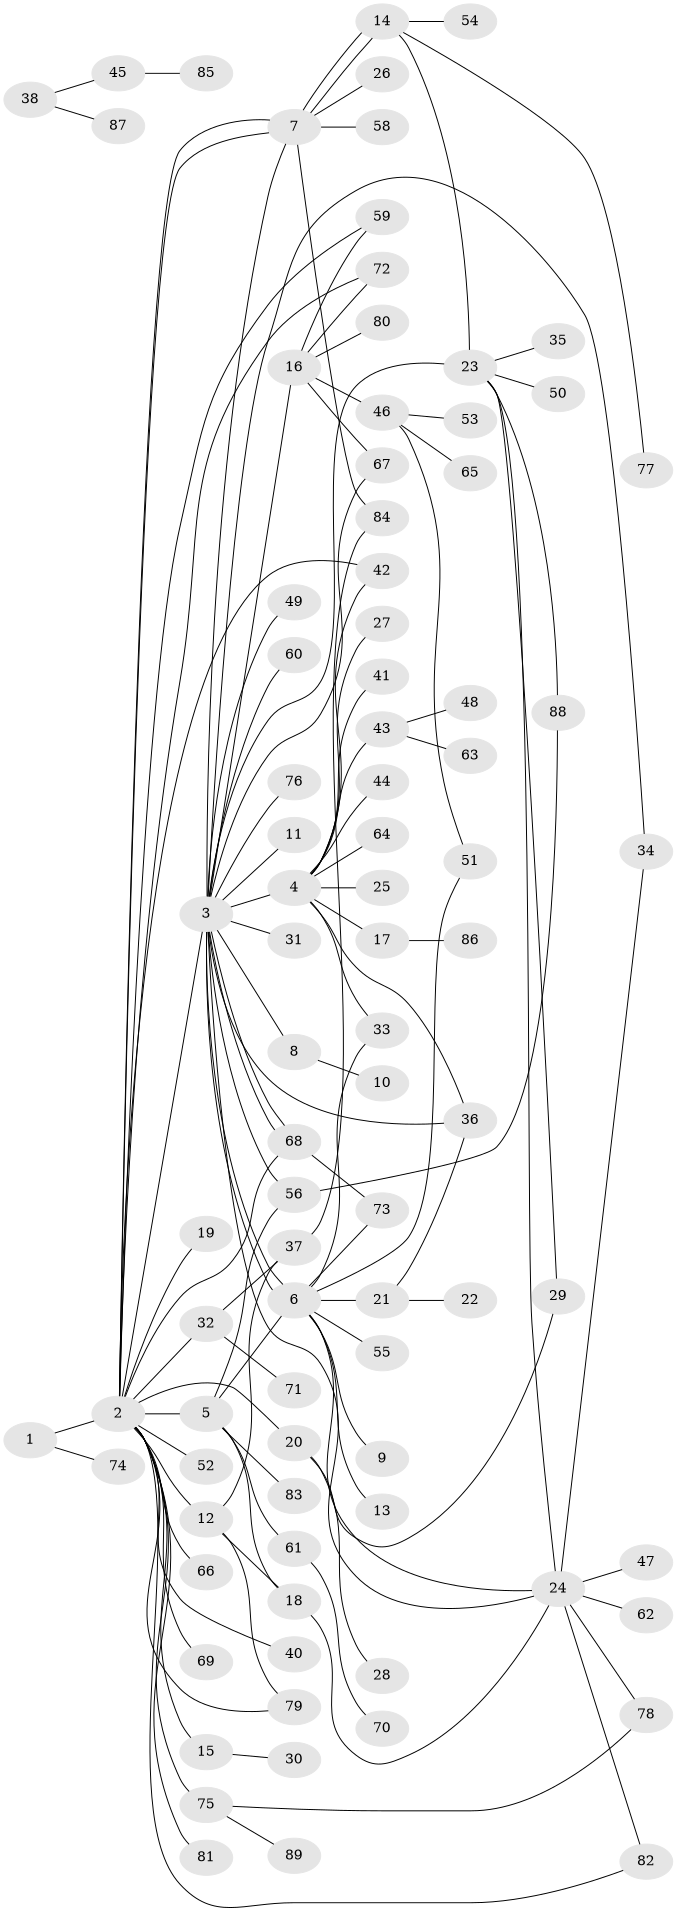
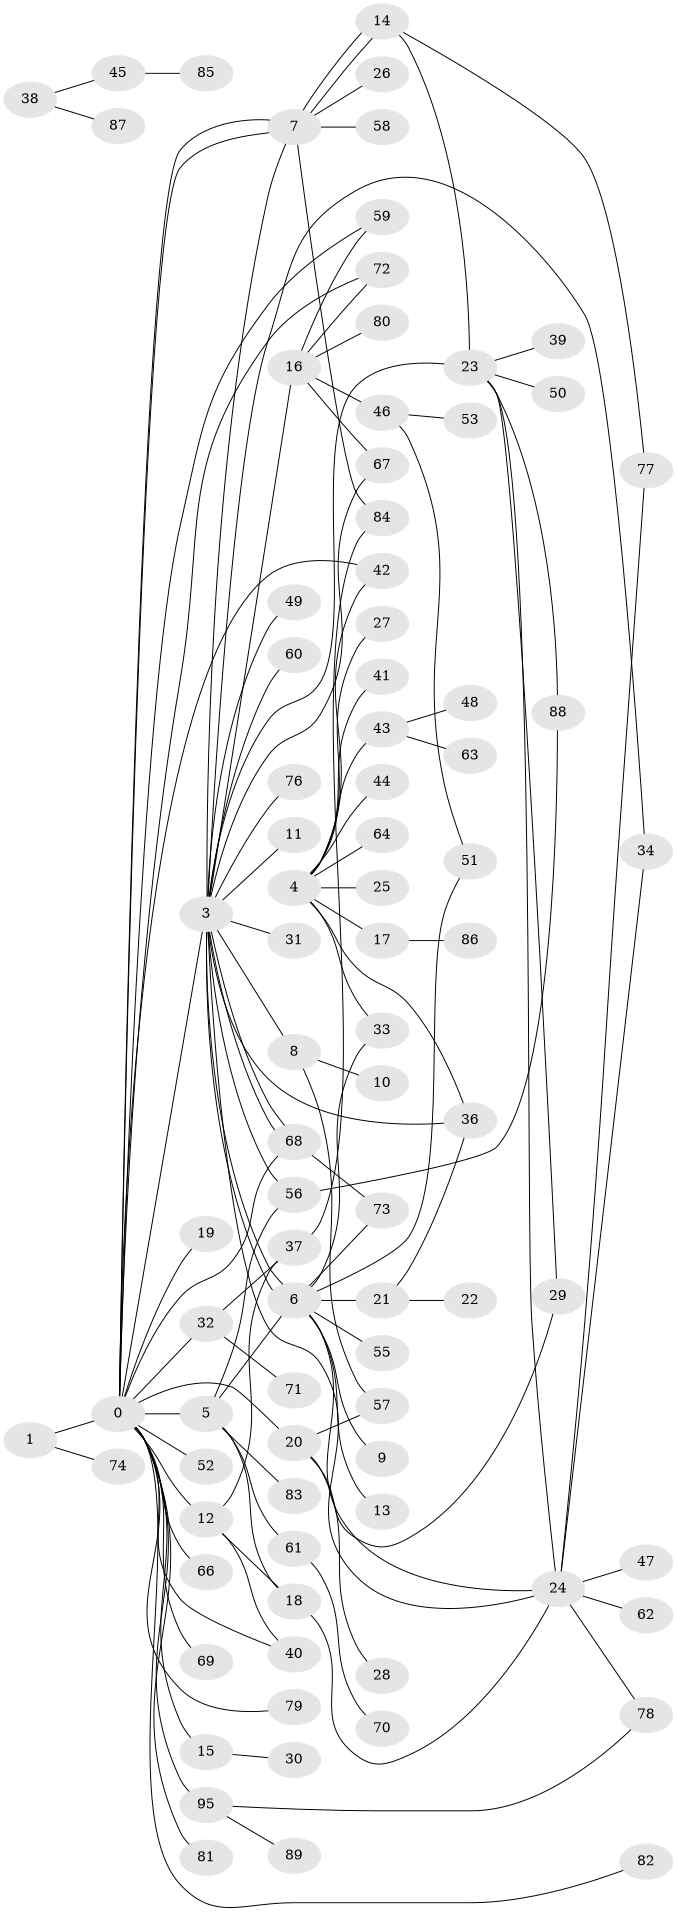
(470, 22) -> none
(558, 341) -> (558, 341)
(470, 473) -> none
(250, 901) -> none
none -> (382, 1406)
(118, 1414) -> (118, 1414)
(250, 1613) -> (250, 1587)
(602, 1725) -> (606, 1030)
(206, 1805) -> (206, 1805)
